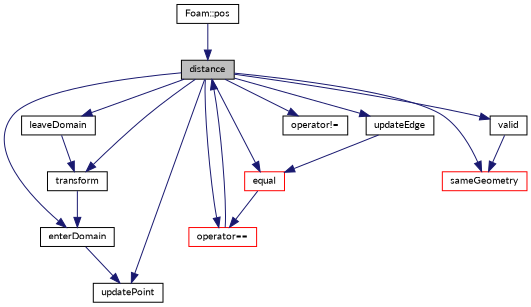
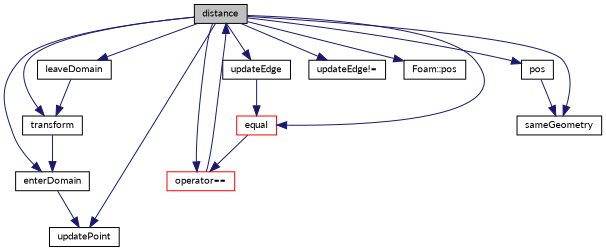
(208, 37) -> (321, 40)
(315, 125) -> (347, 70)
(509, 125) -> (537, 70)
(485, 181) -> (559, 125)
